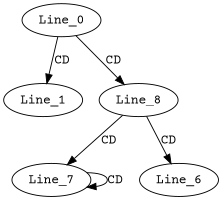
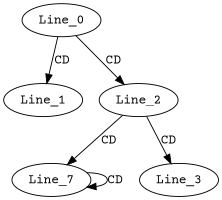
(139, 100) -> (139, 100)
(179, 180) -> (179, 180)
